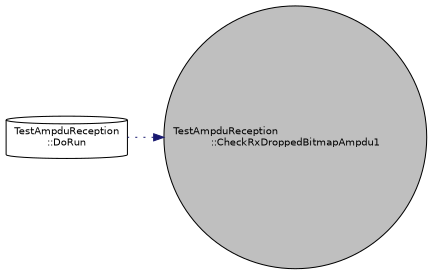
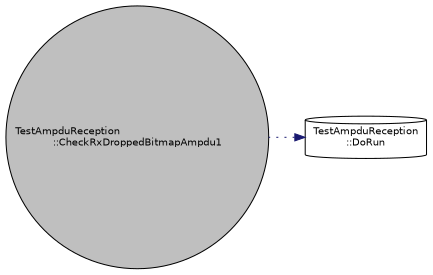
(141, 137) -> (282, 137)
